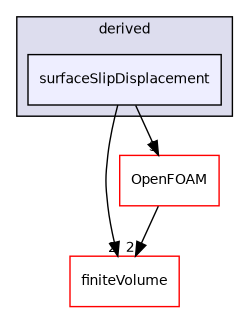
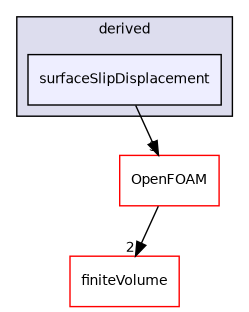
(106, 173) -> none
